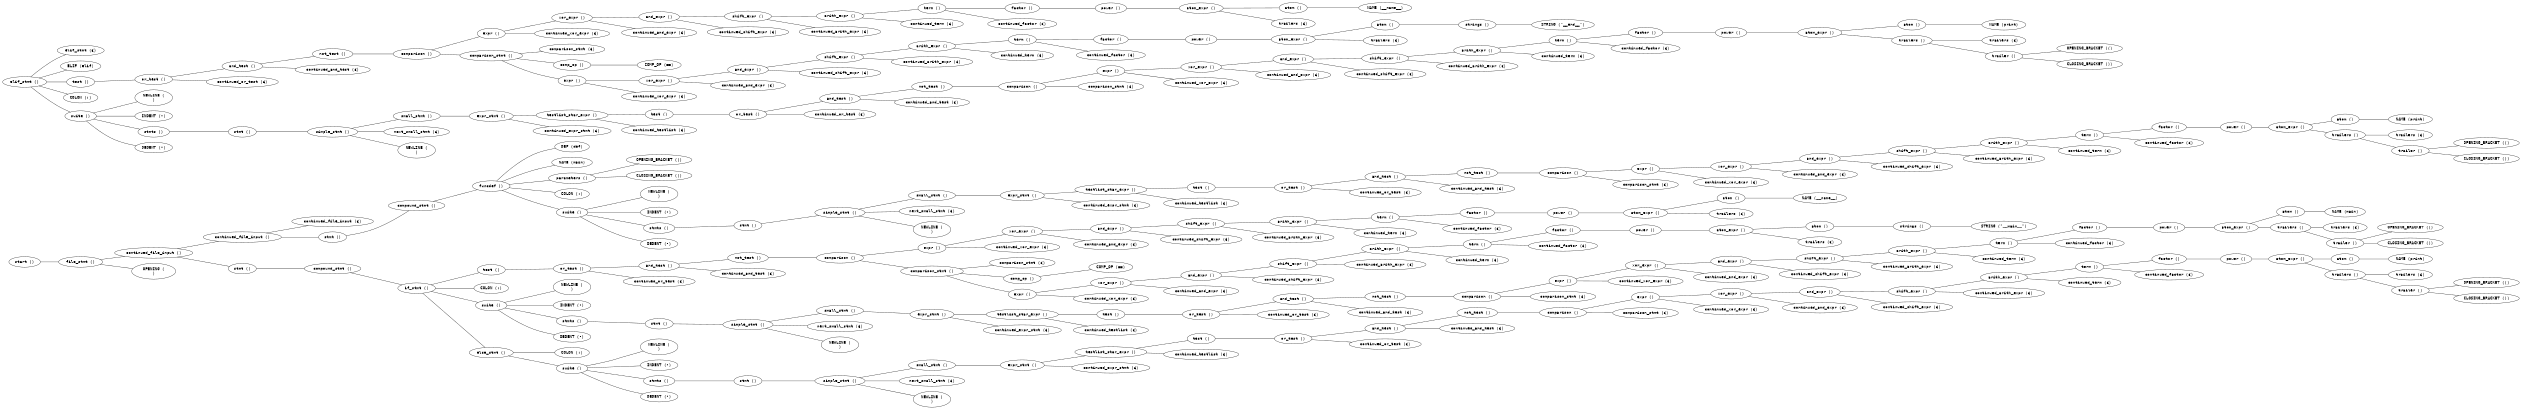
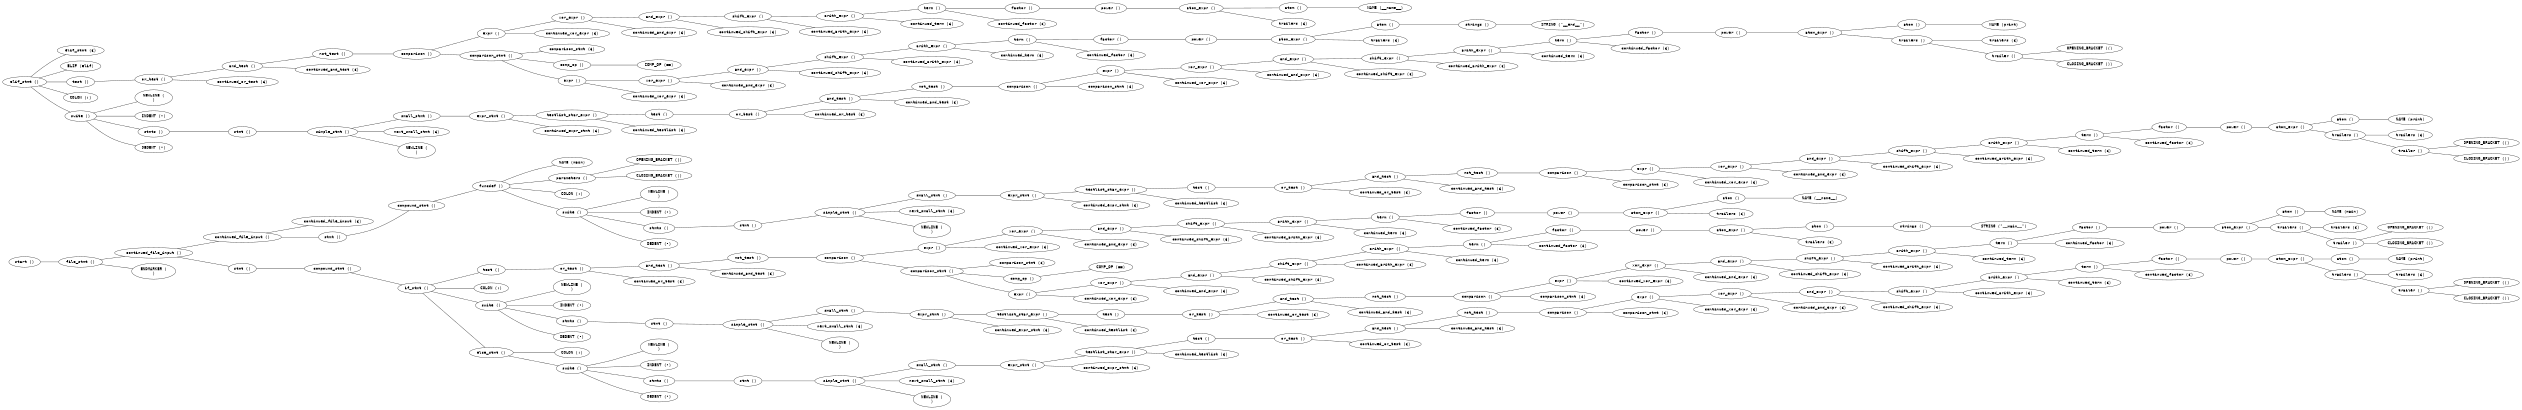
(572, 147) -> none
(154, 271) -> (154, 271)
